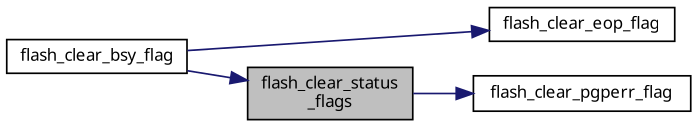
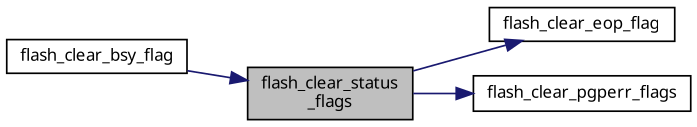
(329, 41) -> (460, 58)
(582, 94) -> (582, 94)
